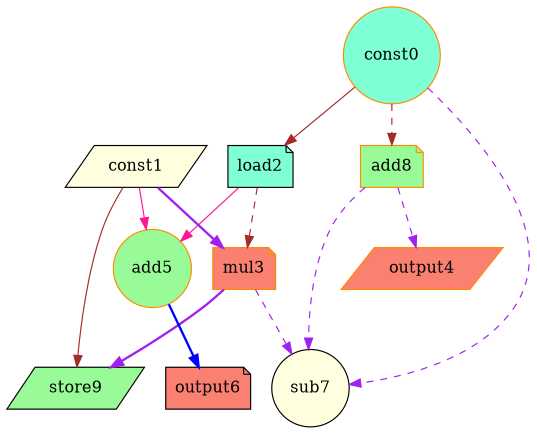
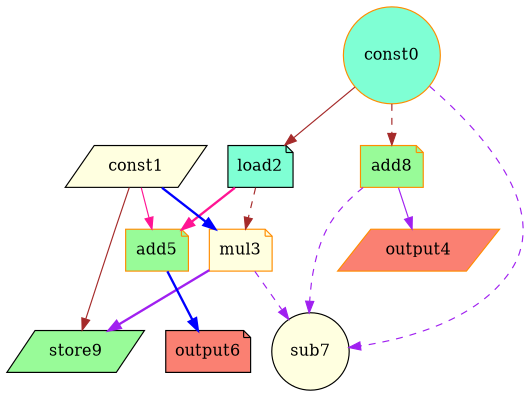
(214, 210) -> (213, 205)
(405, 212) -> (403, 203)
(186, 214) -> (184, 205)
(152, 269) -> (157, 250)
(244, 269) -> (241, 250)
